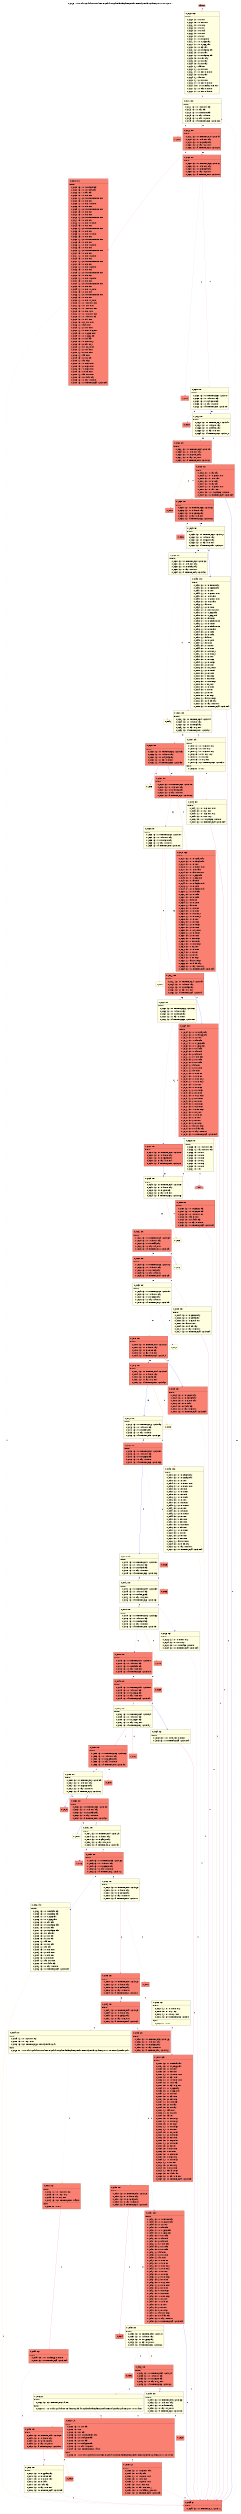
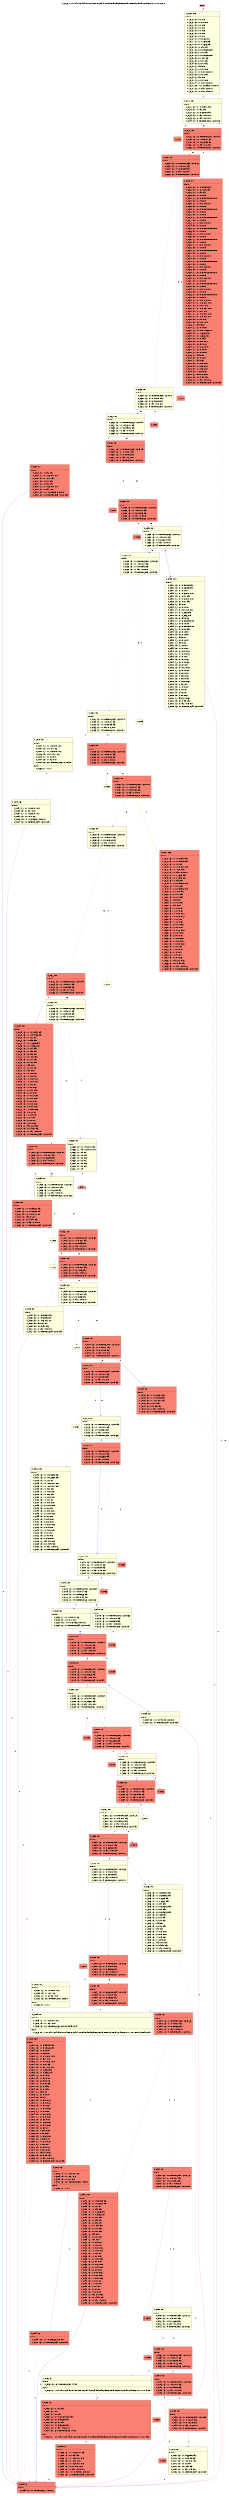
(202, 6) -> (202, 6)
(136, 1640) -> (78, 1631)
(164, 2403) -> (173, 2385)
